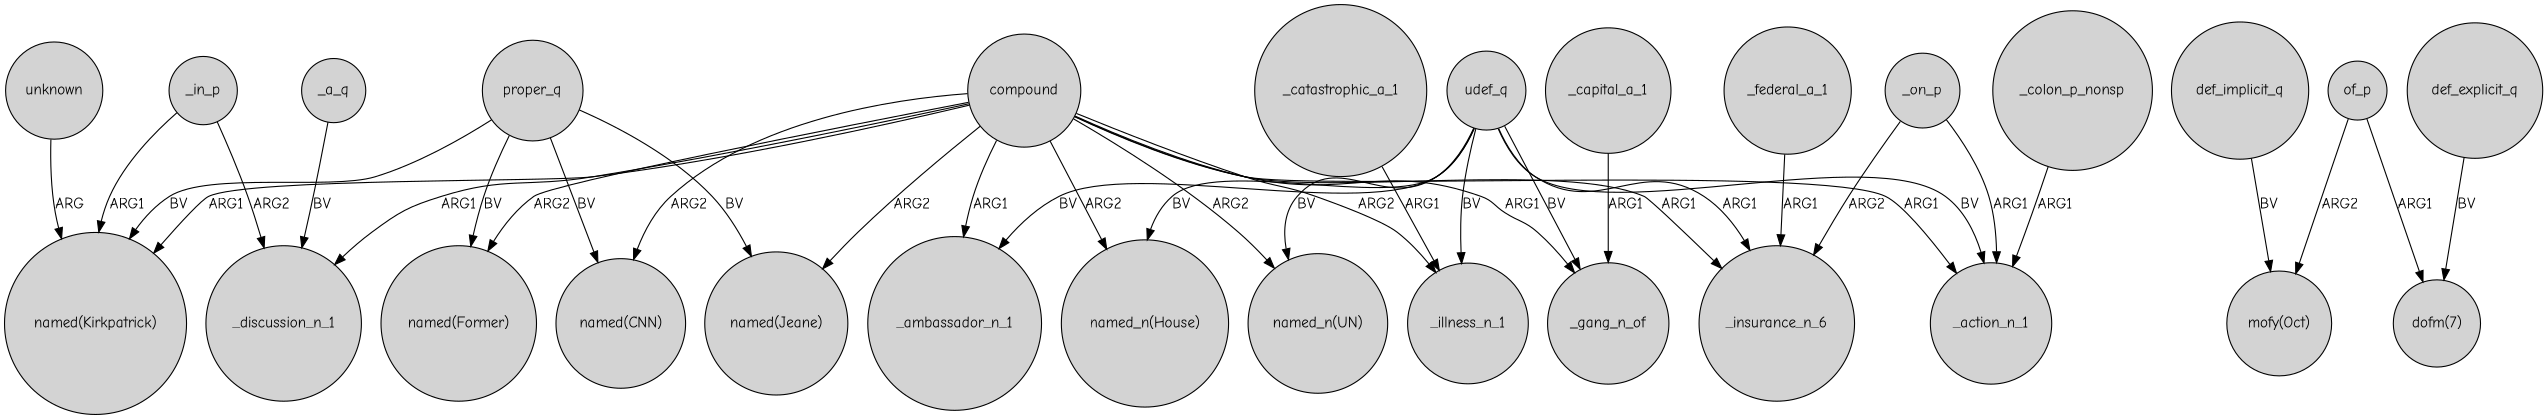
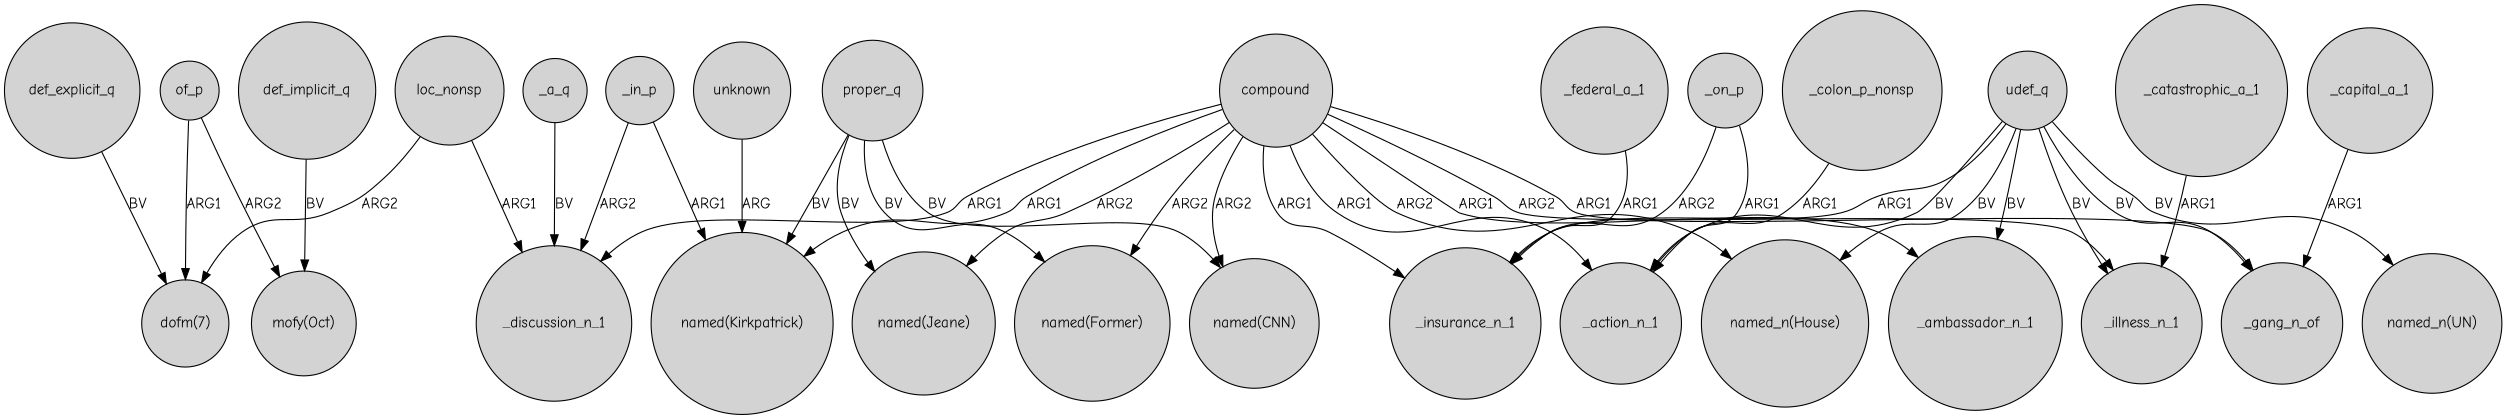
none -> (450, 91)
(1165, 176) -> none
(1777, 323) -> (1465, 323)
